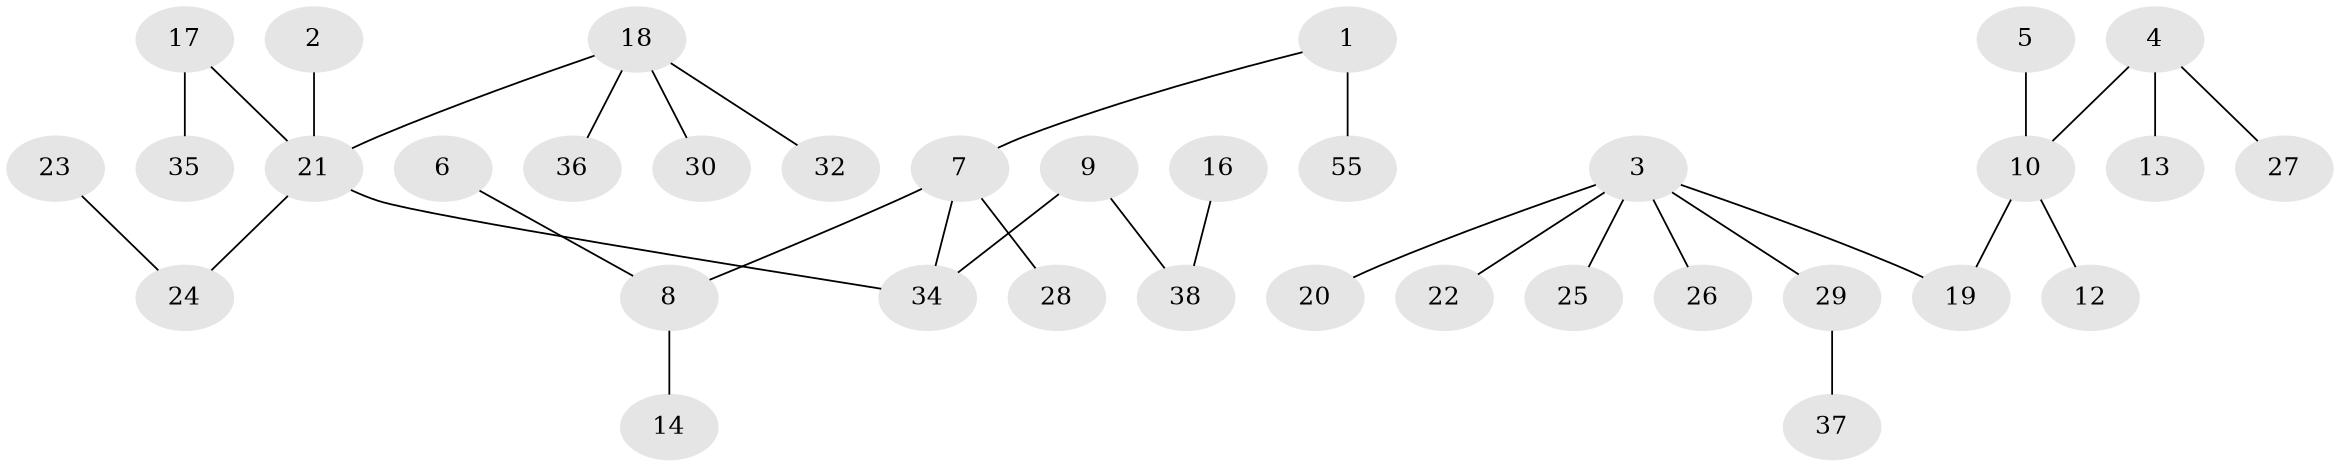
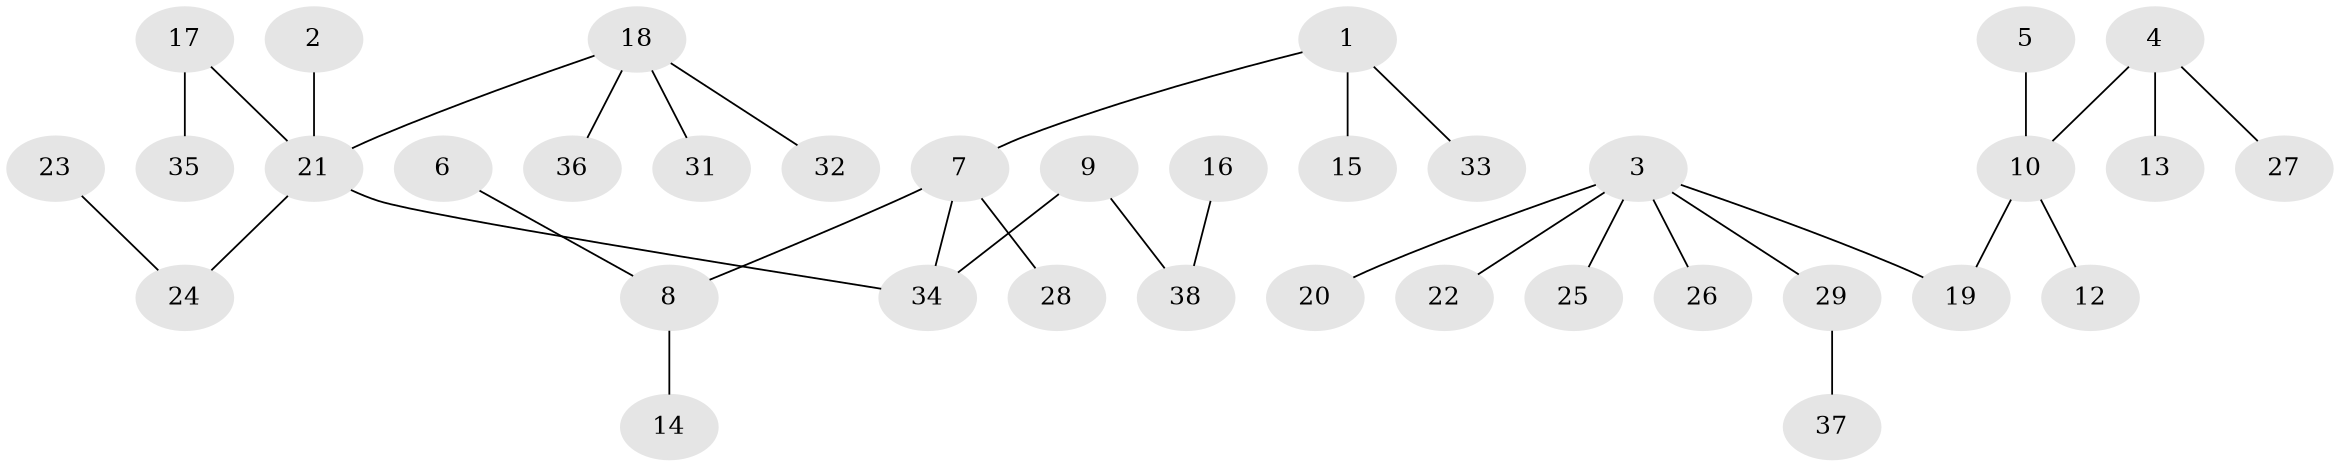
(702, 169) -> (702, 169)
(1348, 169) -> (1348, 169)
none -> (1477, 169)
